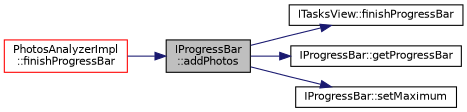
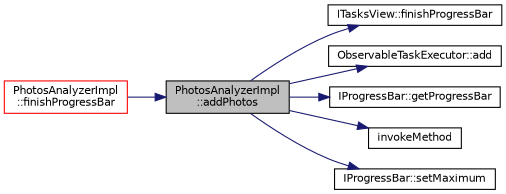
(208, 56) -> (228, 97)
none -> (415, 56)
none -> (415, 138)
